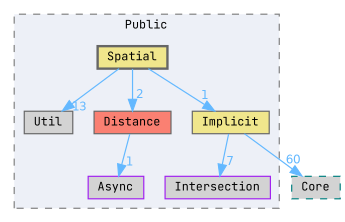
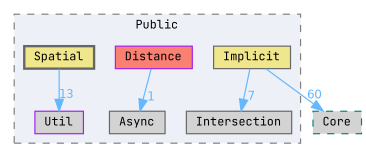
(133, 84) -> none
(176, 87) -> none
(49, 122) -> (59, 122)
(133, 122) -> (154, 57)
(116, 188) -> (137, 122)
(218, 188) -> (239, 122)
